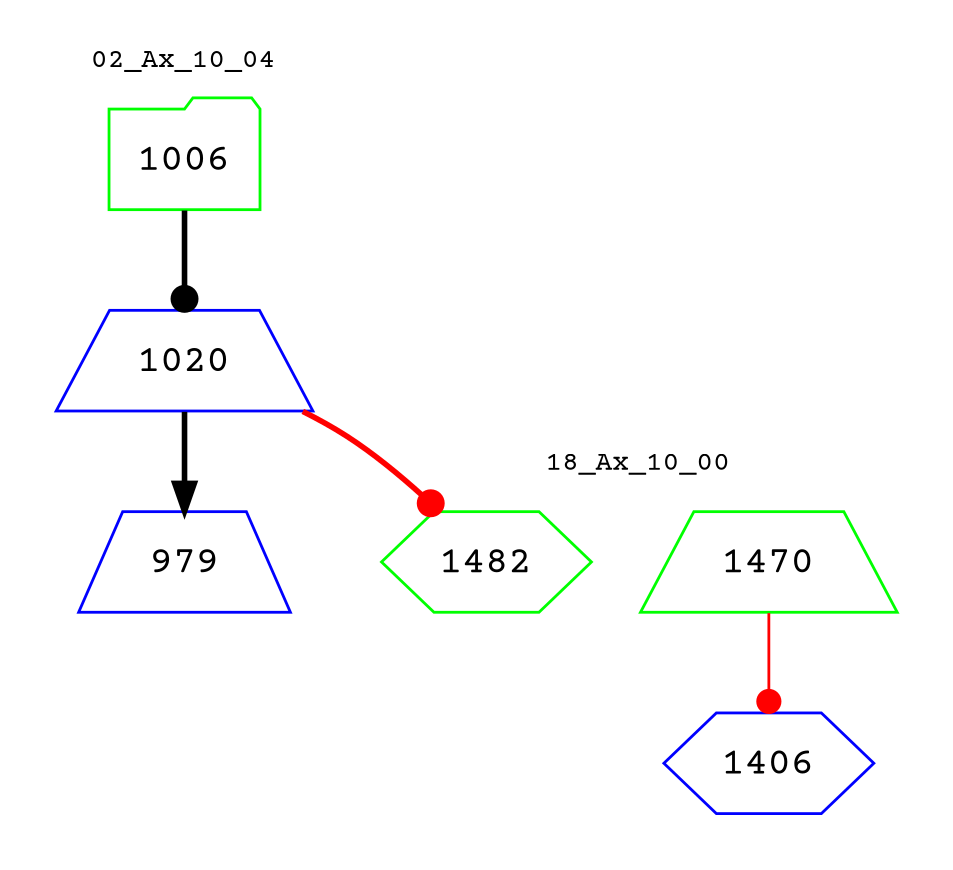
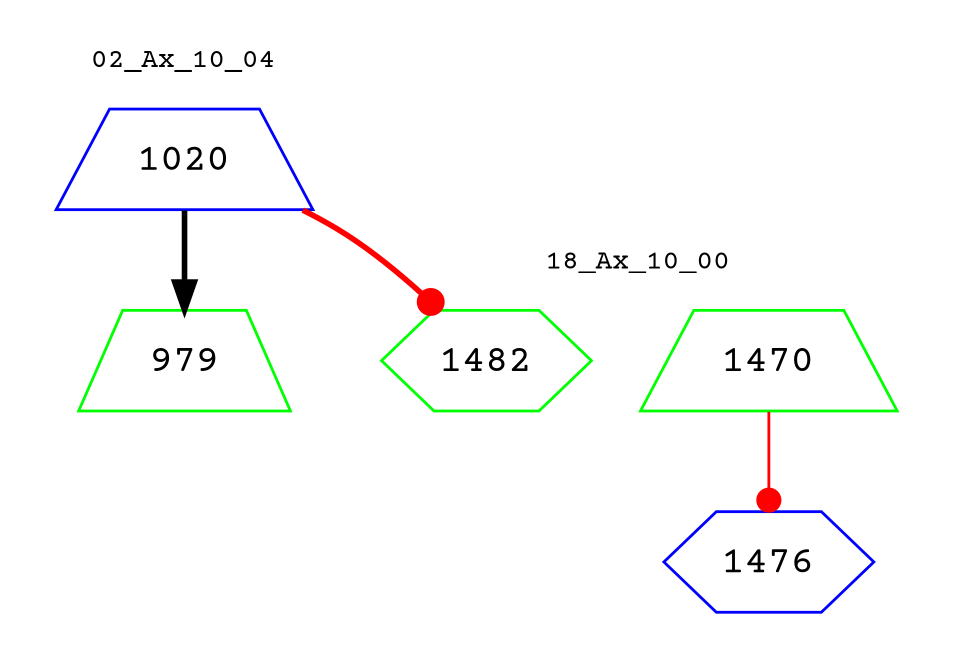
(185, 159) -> none
(185, 562) -> (185, 361)
(769, 763) -> (769, 562)
